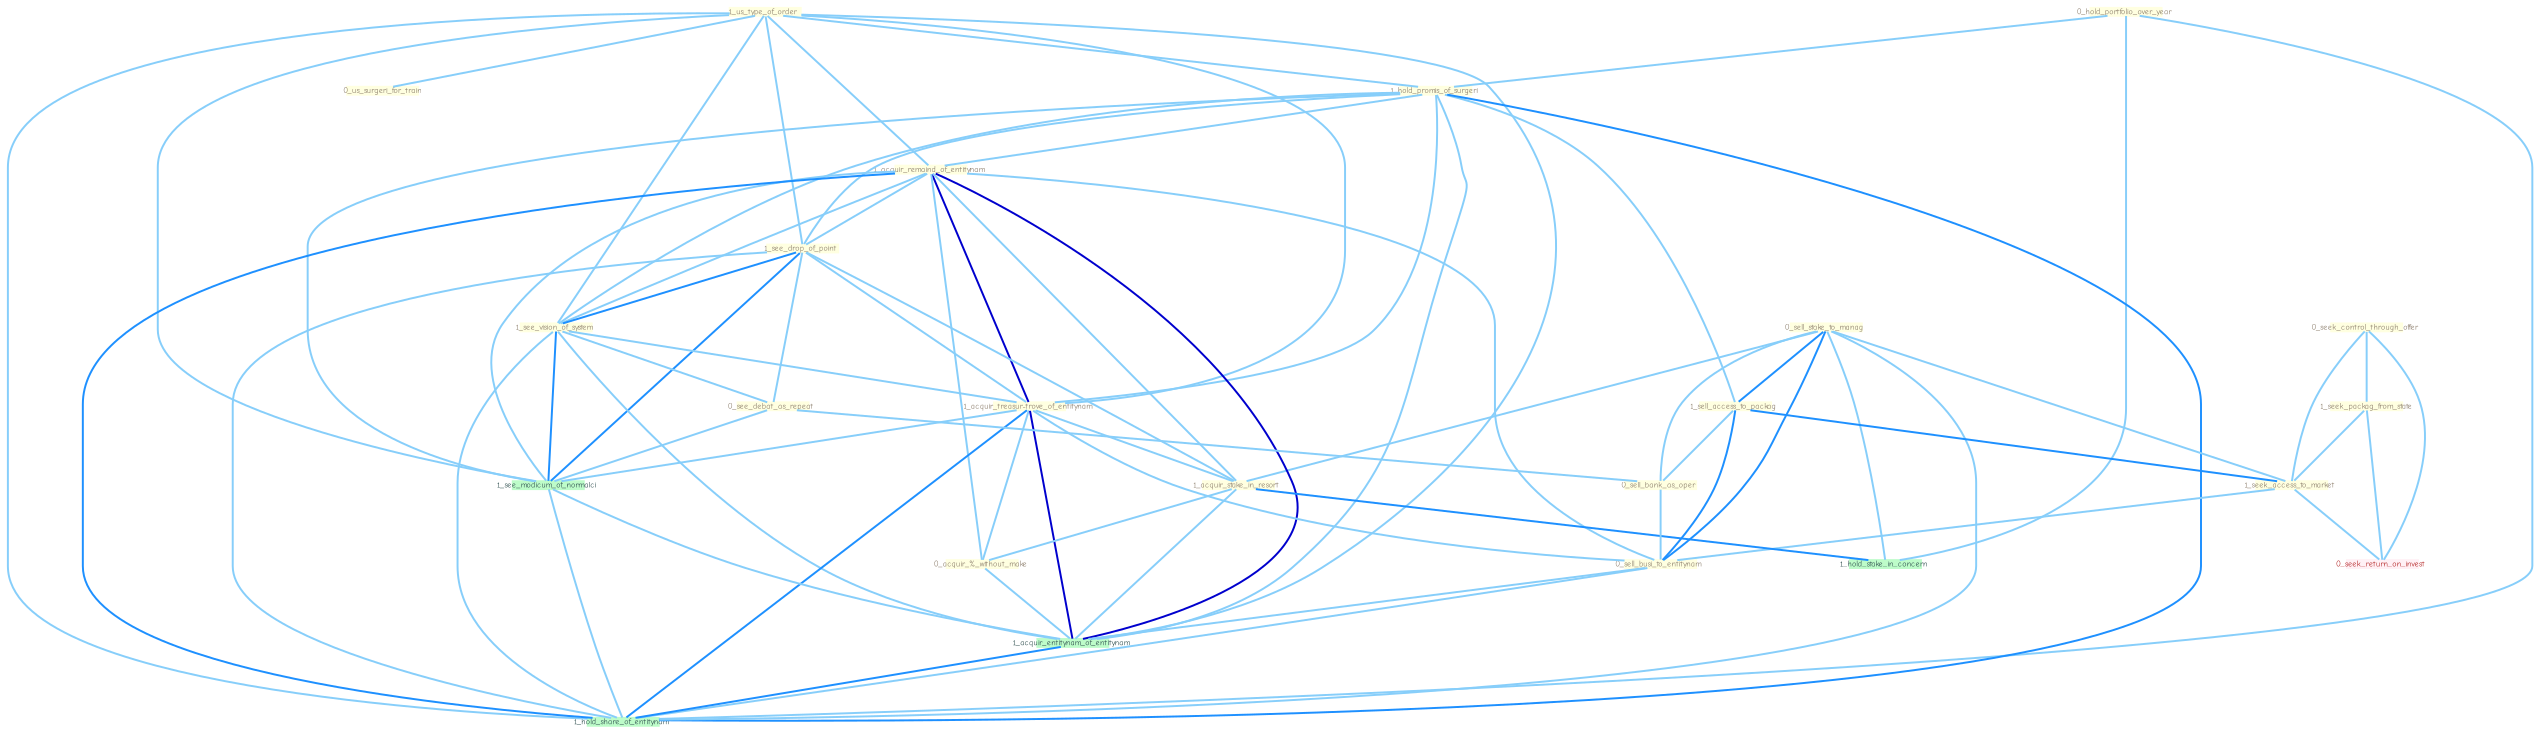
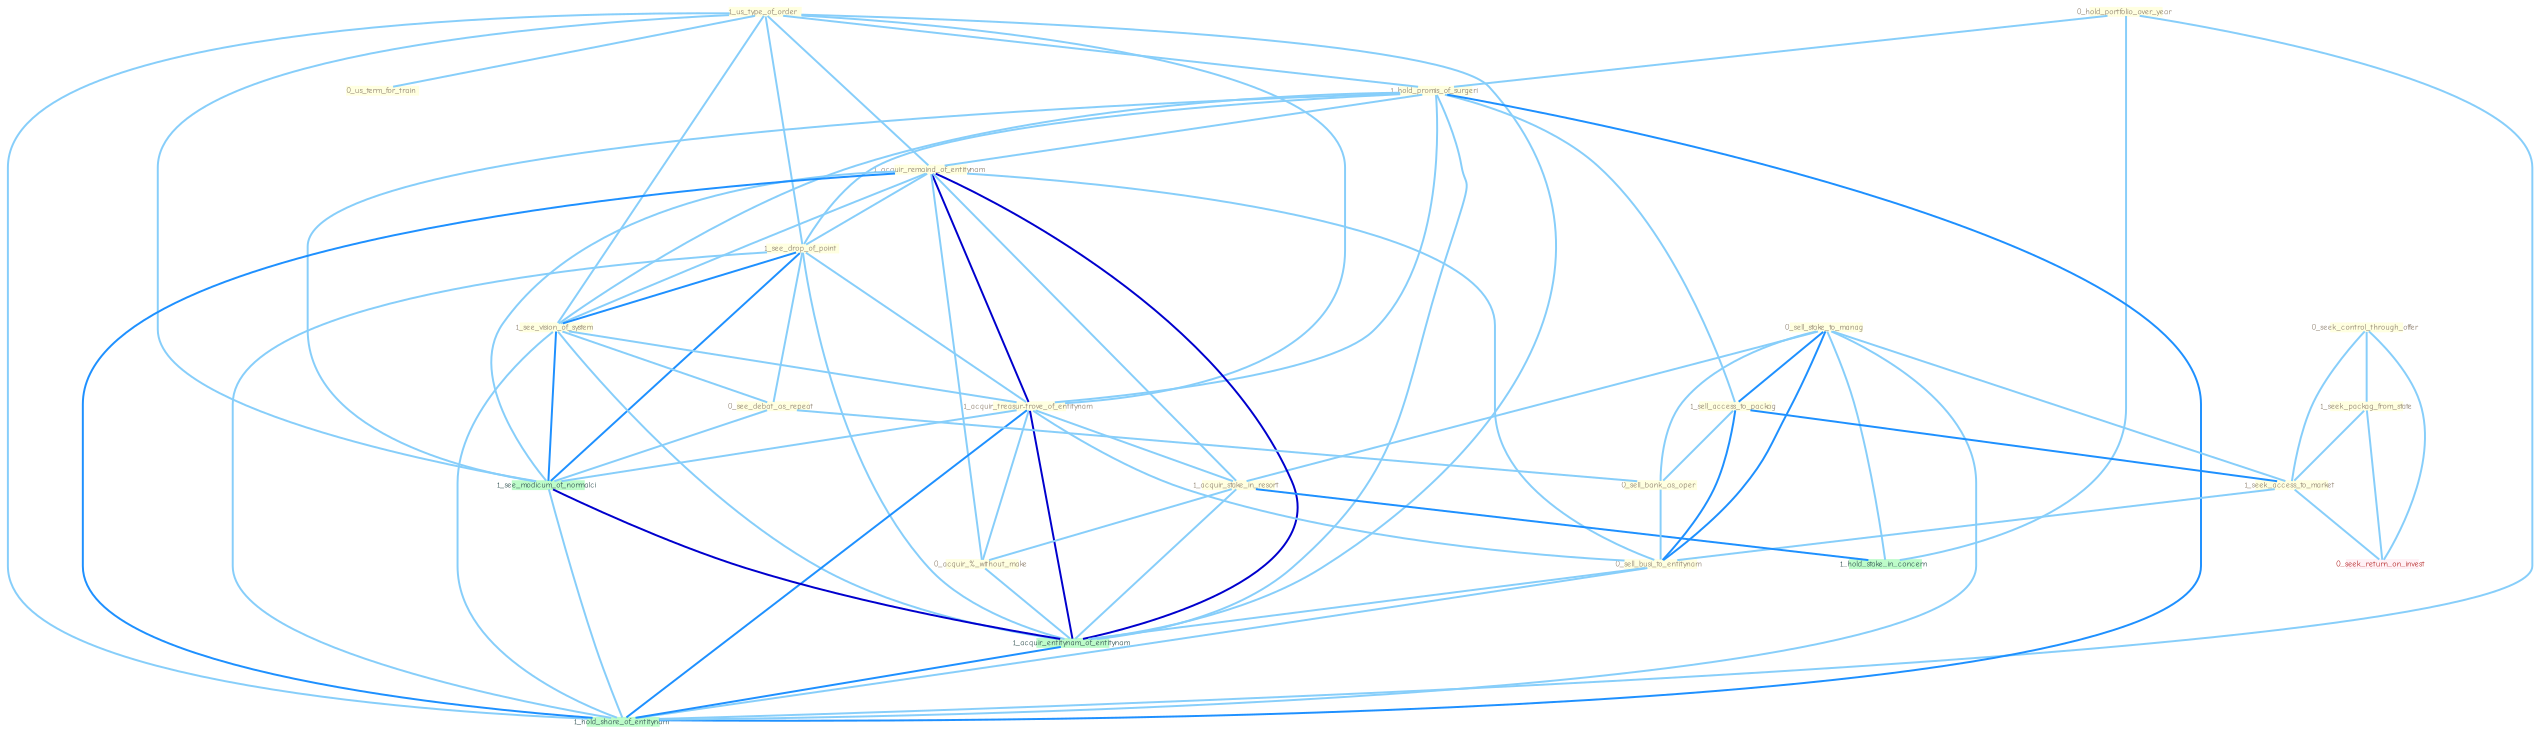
(383, 91) -> (383, 91)
(1032, 371) -> (876, 490)
(775, 577) -> (775, 577)
